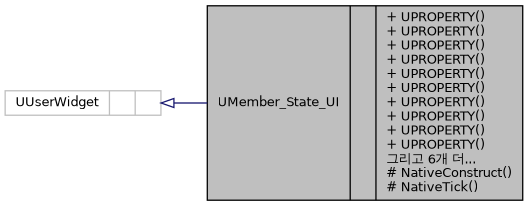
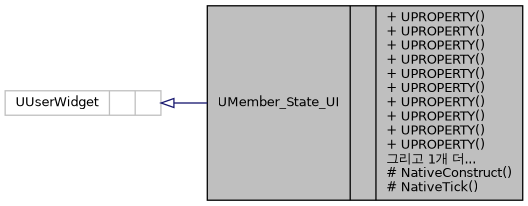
(431, 159) -> (431, 159)
